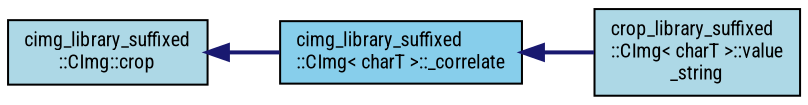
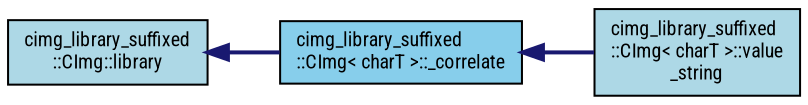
(108, 52) -> (108, 52)
(697, 52) -> (697, 52)
